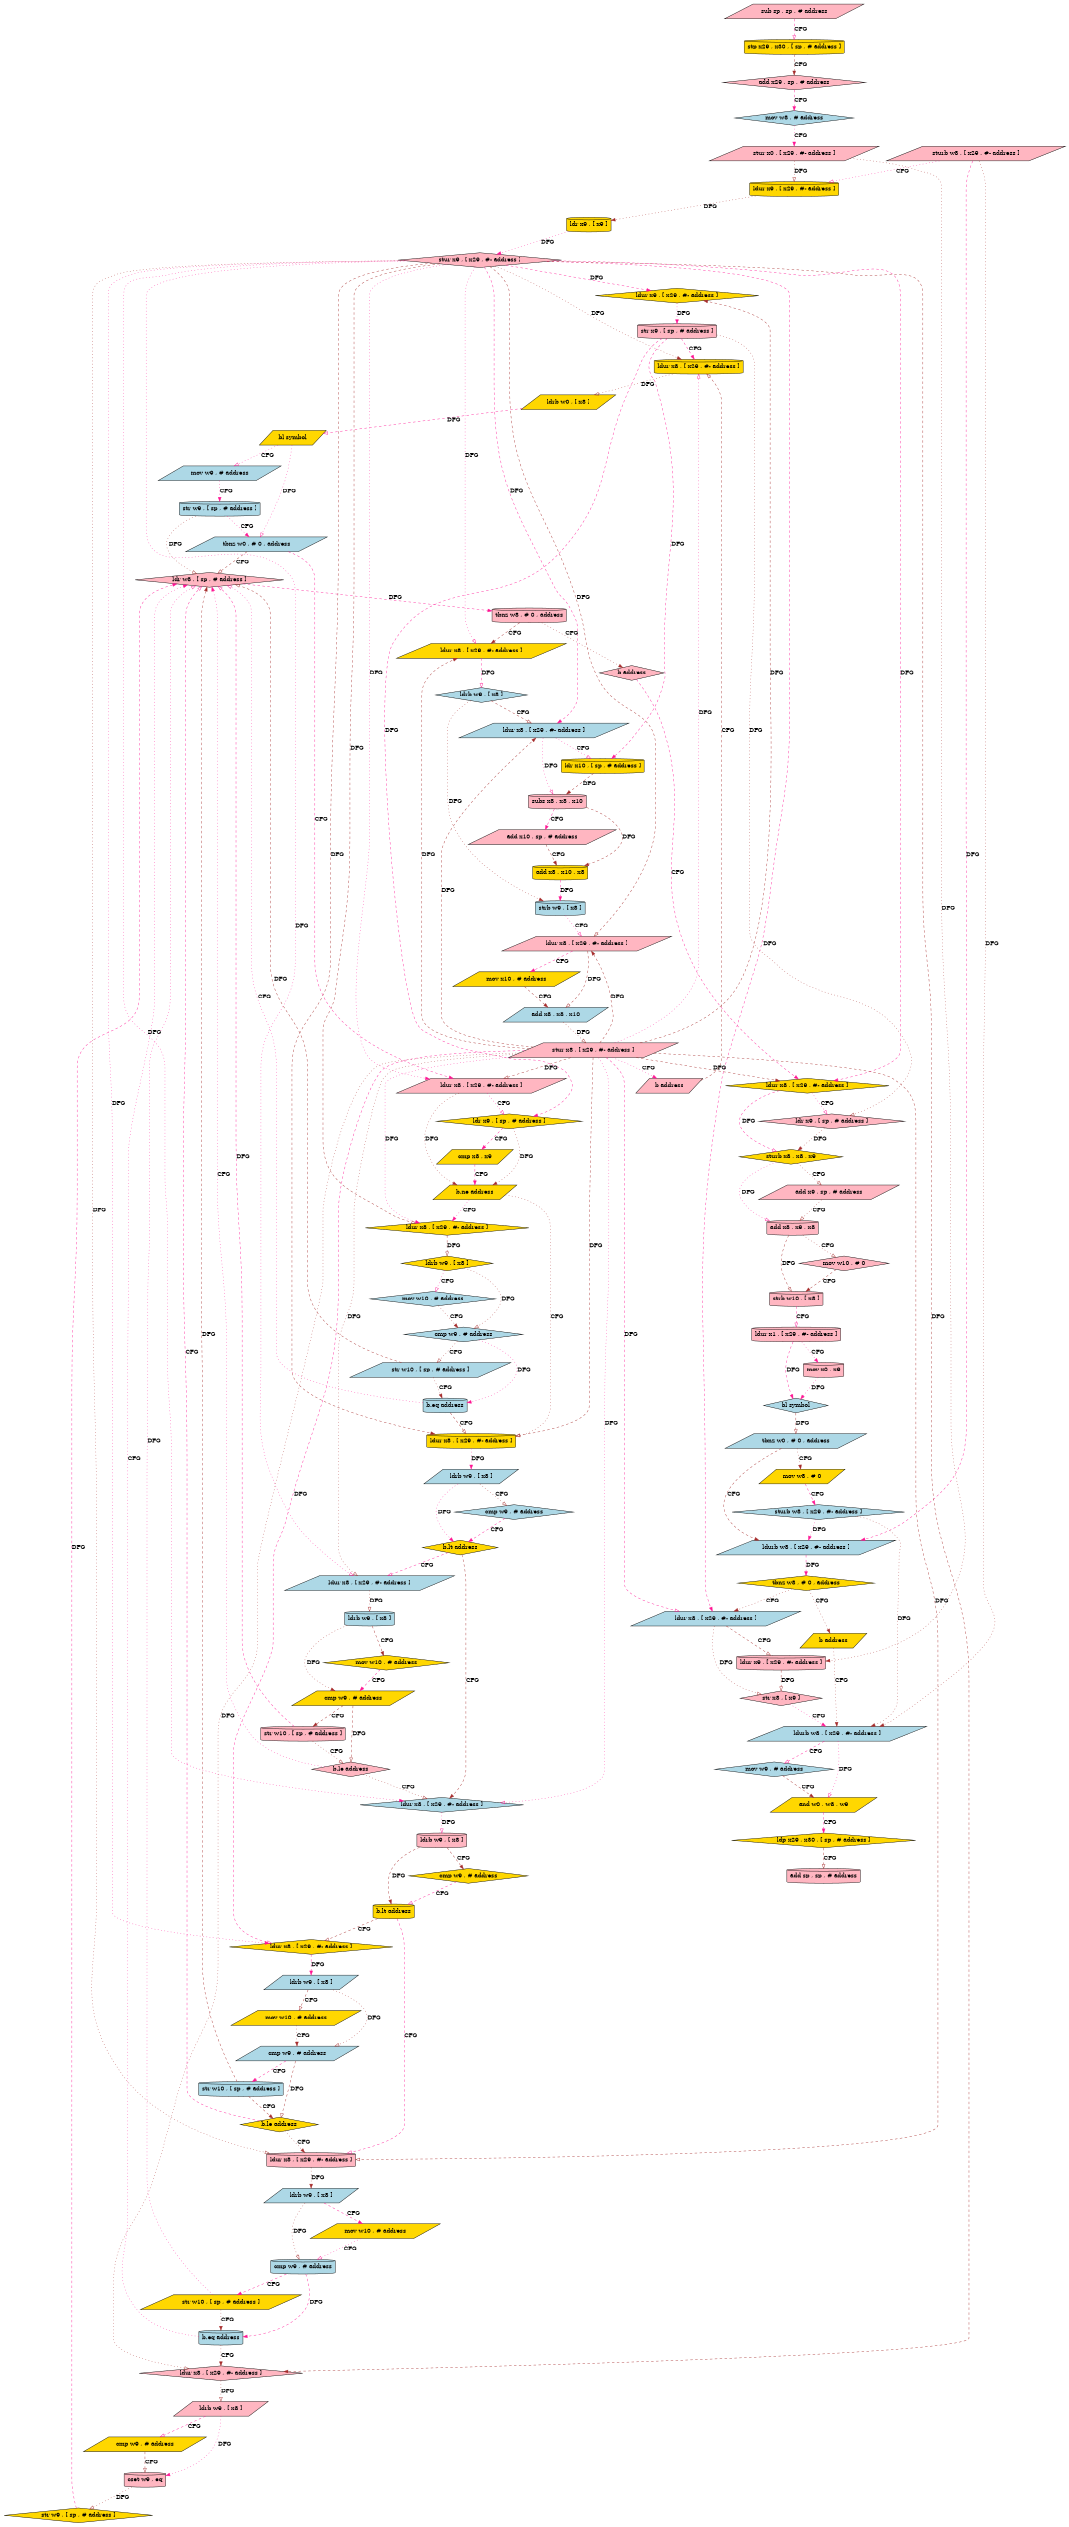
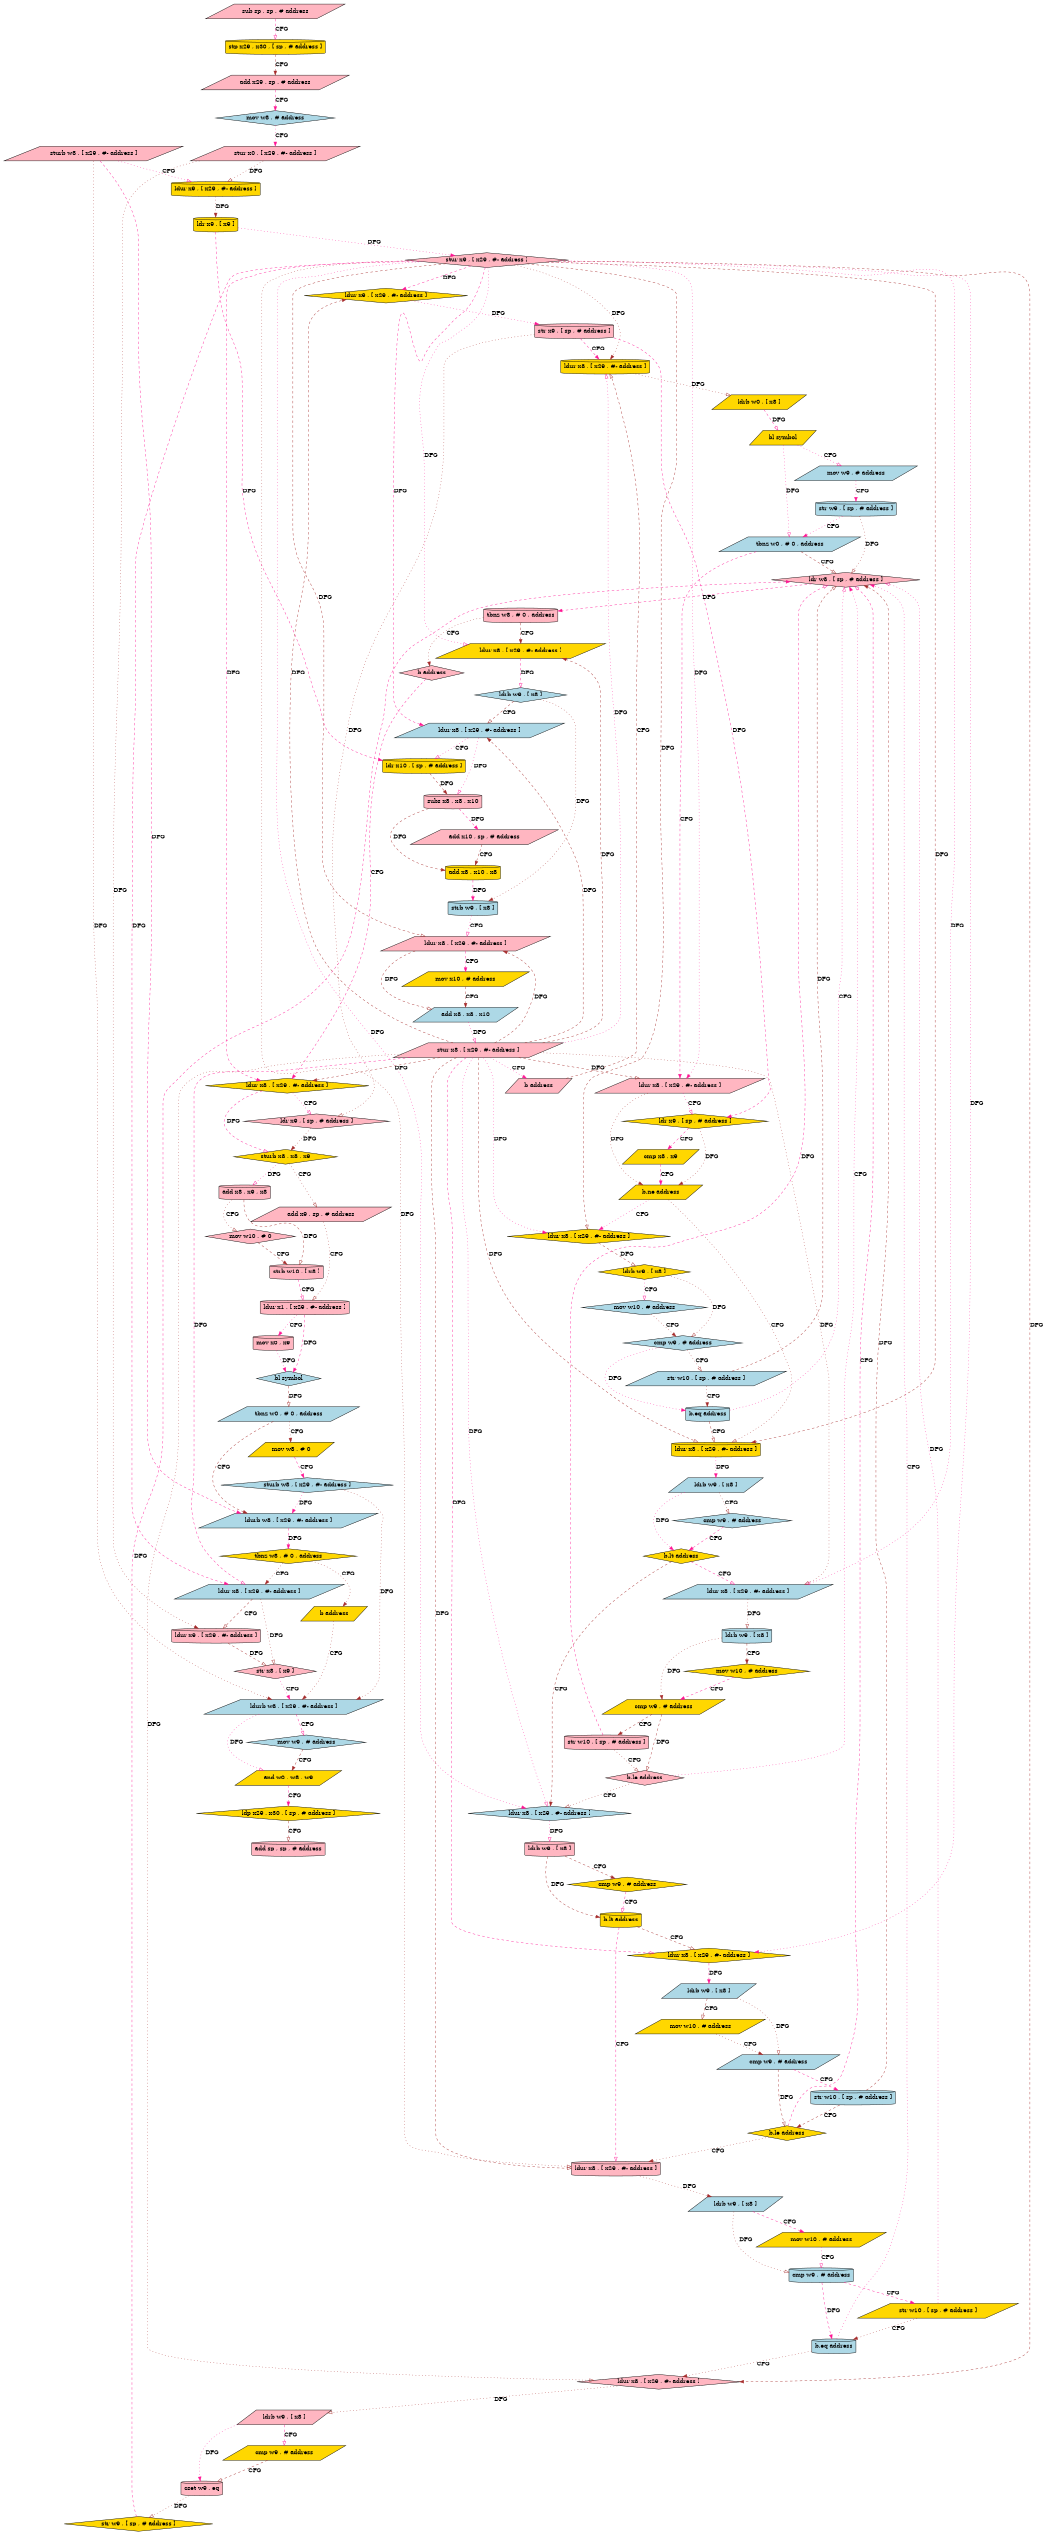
(794, 82) -> (275, 82)
(670, 551) -> (246, 517)
(557, 819) -> (478, 819)
(573, 1031) -> (471, 1031)
(812, 1209) -> (330, 1261)
